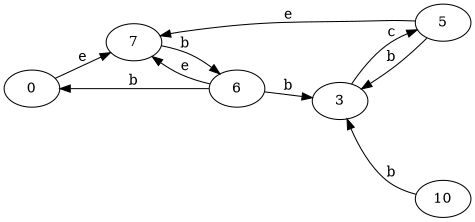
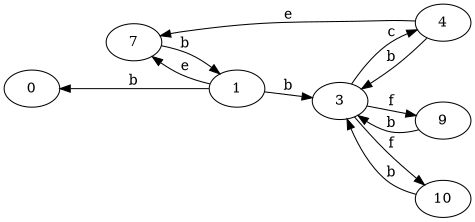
(443, 23) -> (443, 23)
(78, 68) -> none
(237, 89) -> (237, 89)
none -> (443, 121)
none -> (384, 149)
